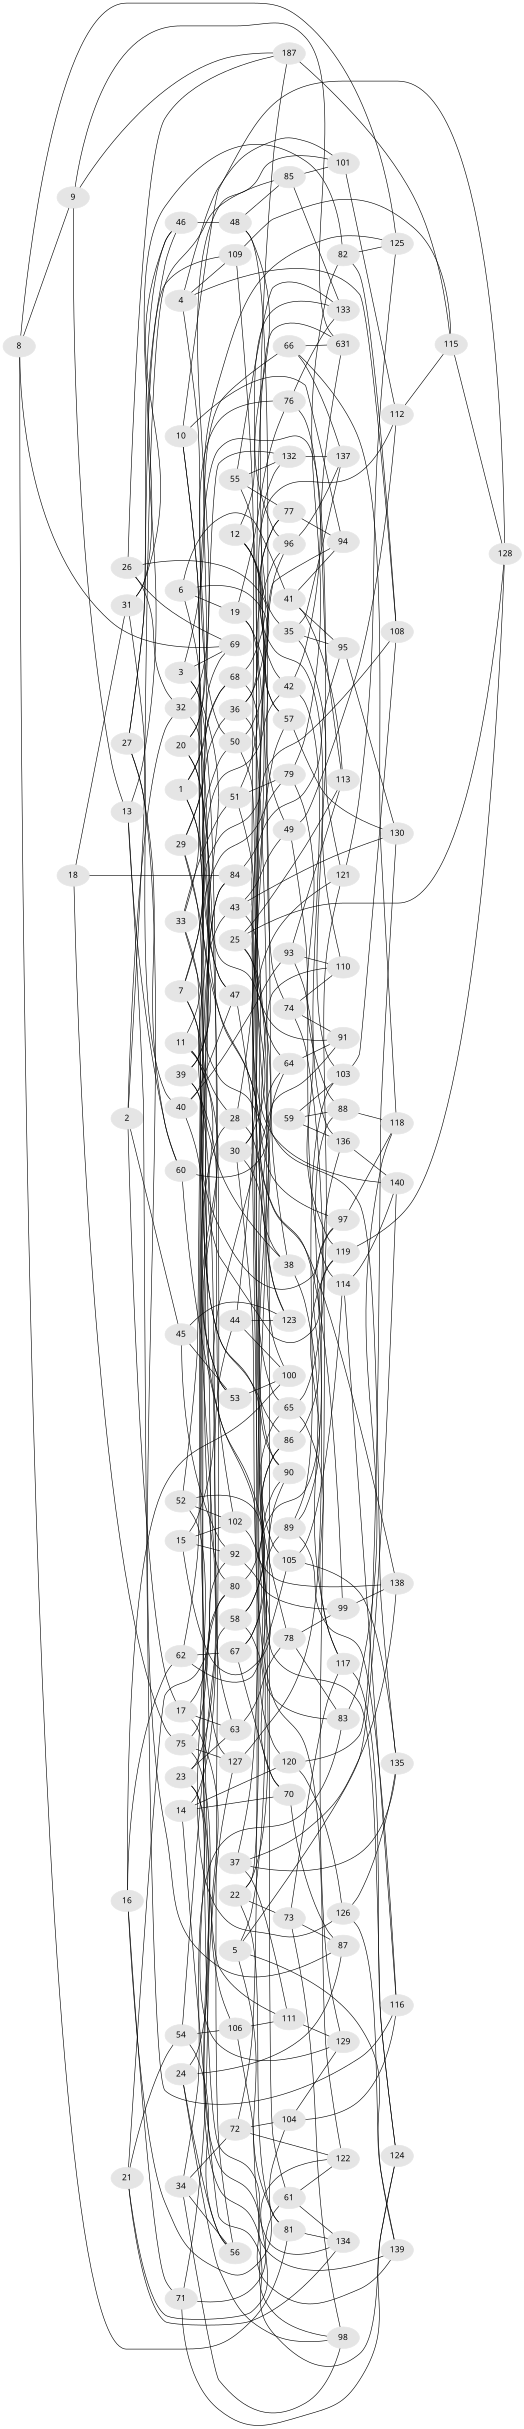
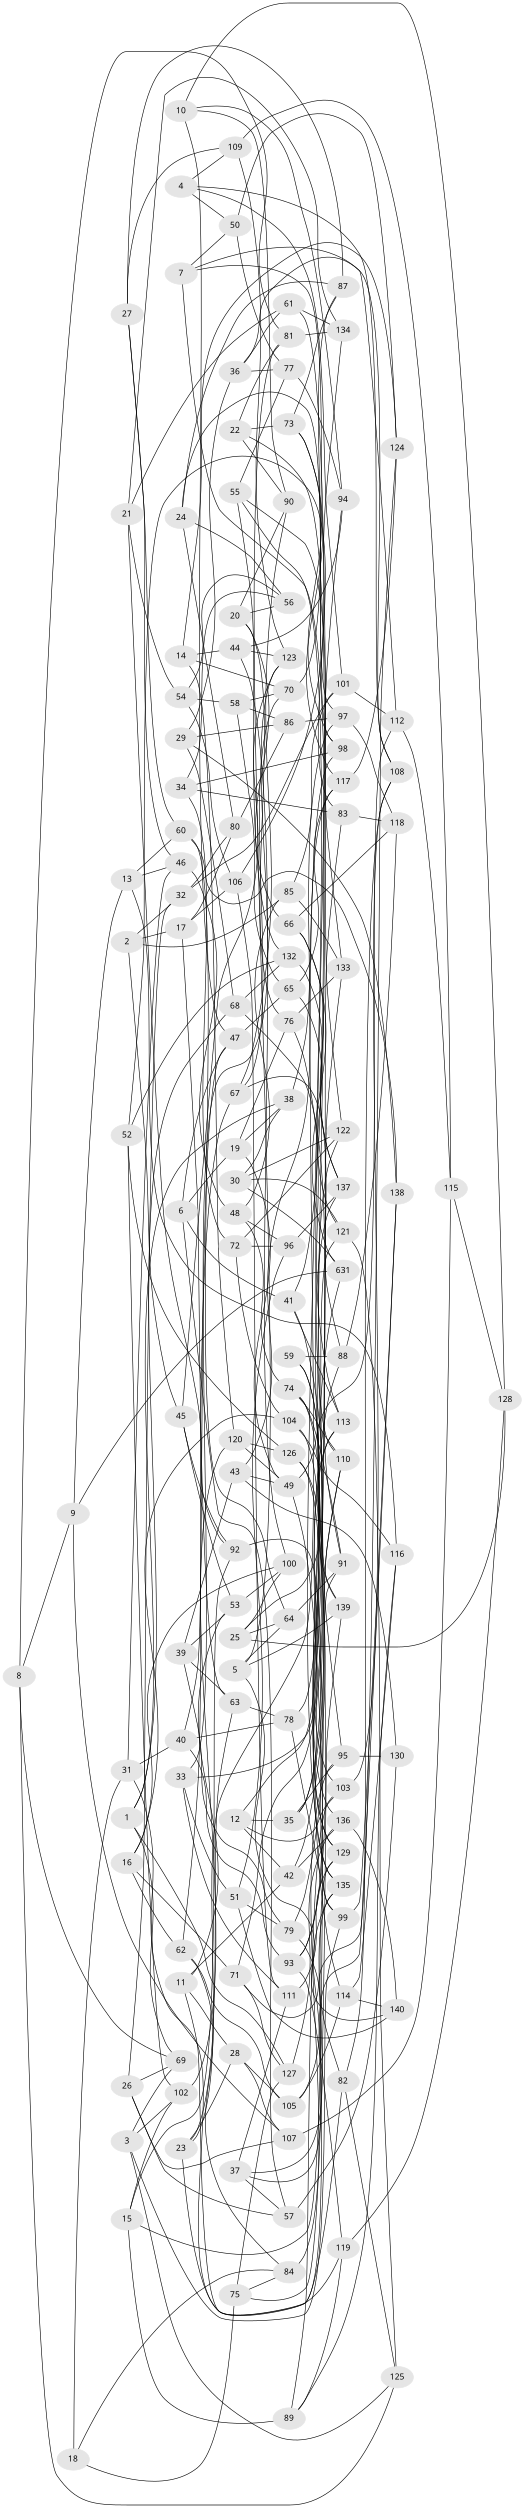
(289, 54) -> (289, 2139)
(379, 1321) -> (262, 1463)
